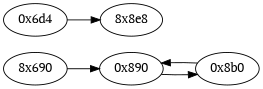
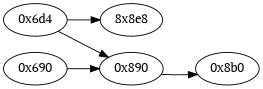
(184, 63) -> (79, 42)
(35, 69) -> (35, 69)
